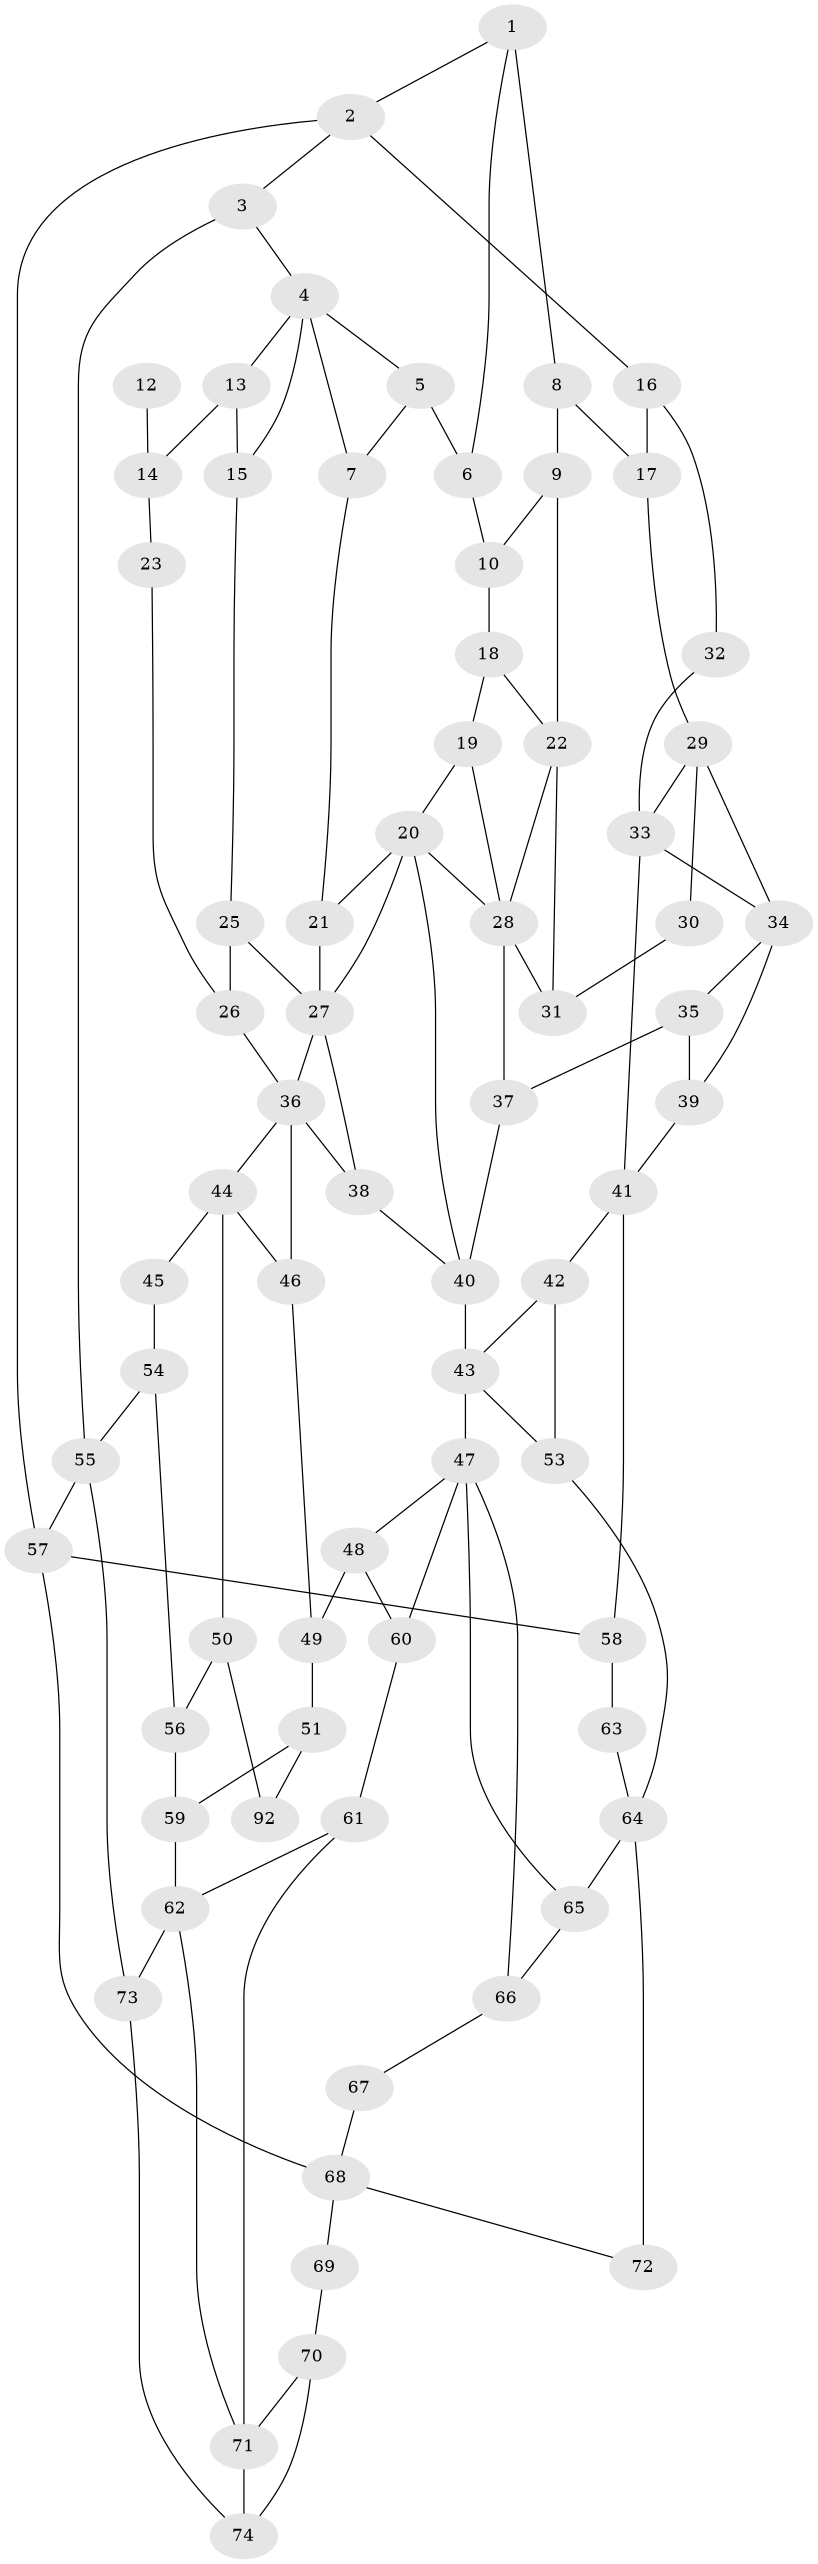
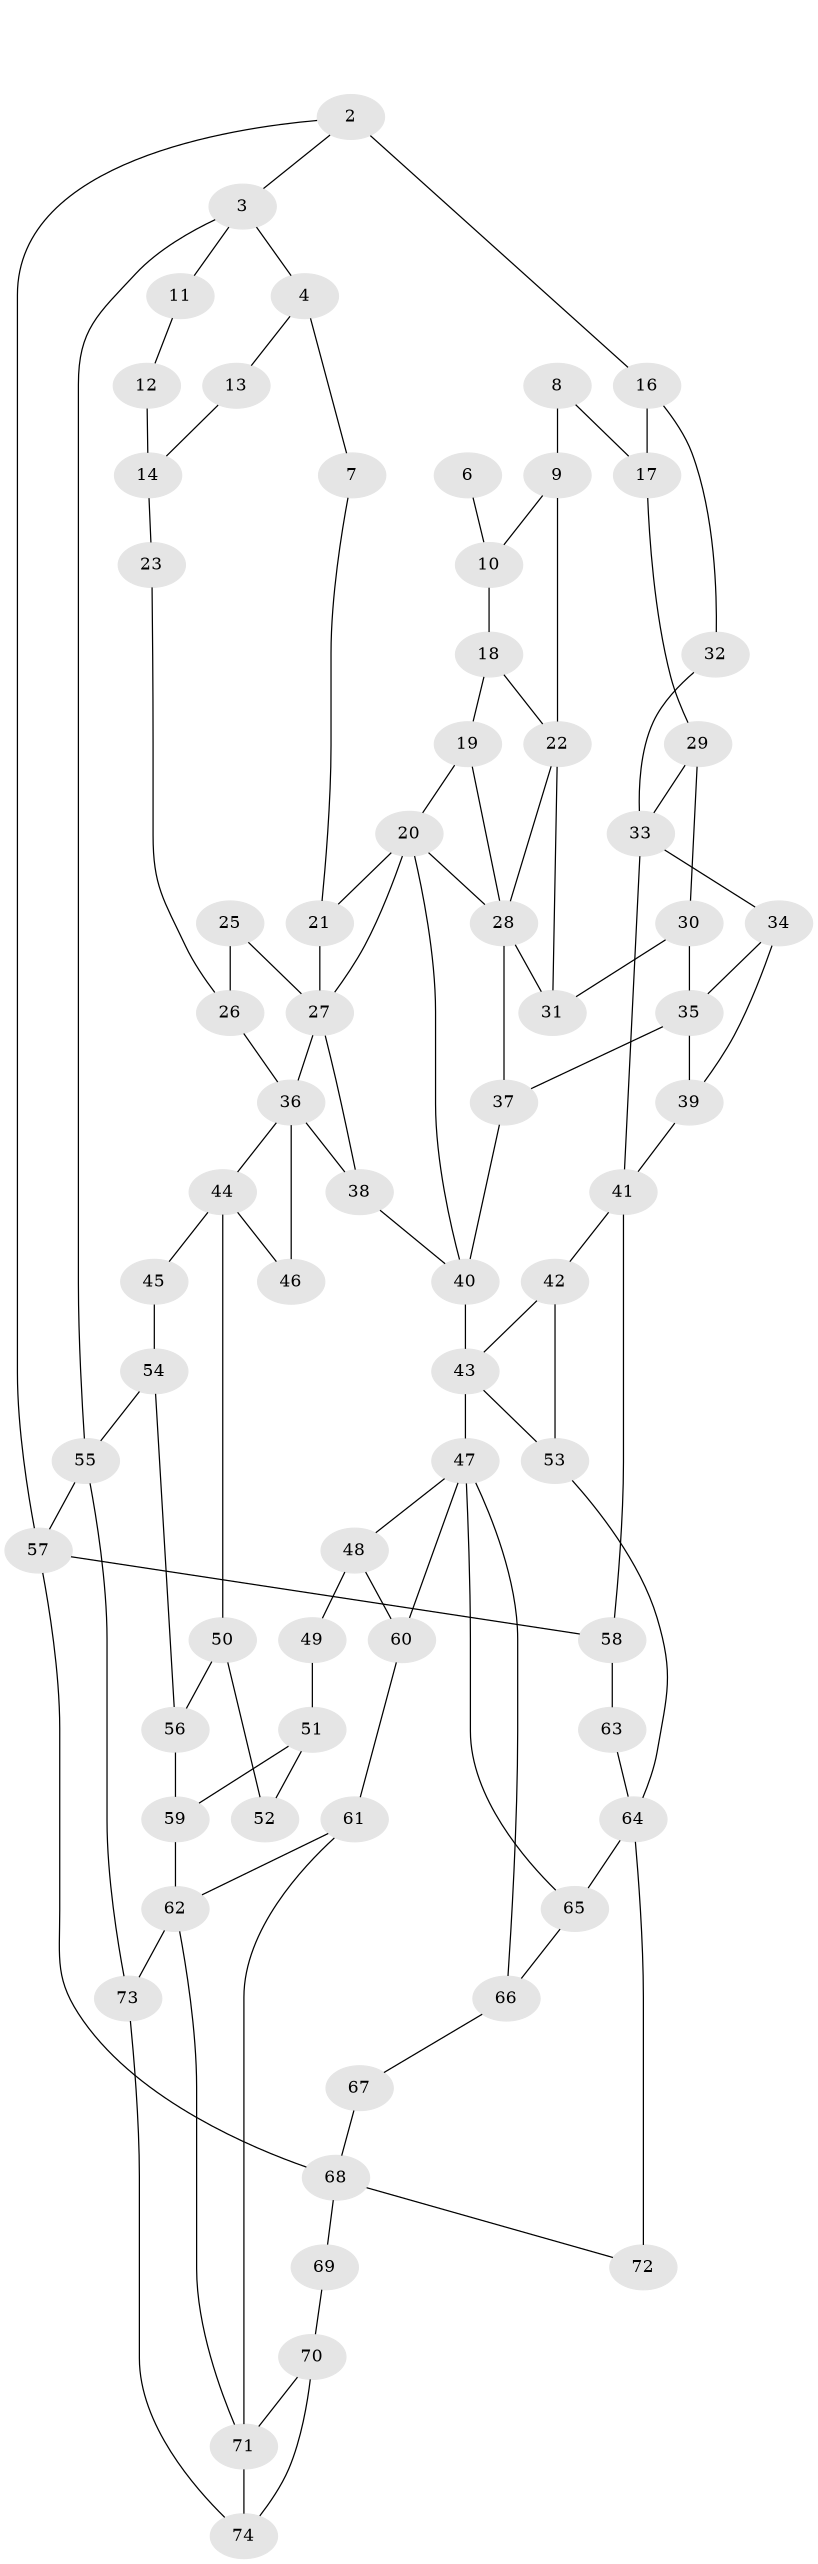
(513, 27) -> none
none -> (180, 296)
(421, 386) -> none
(238, 475) -> none
(739, 834) -> none
none -> (689, 968)
(302, 1461) -> none
(265, 1819) -> (265, 1819)
